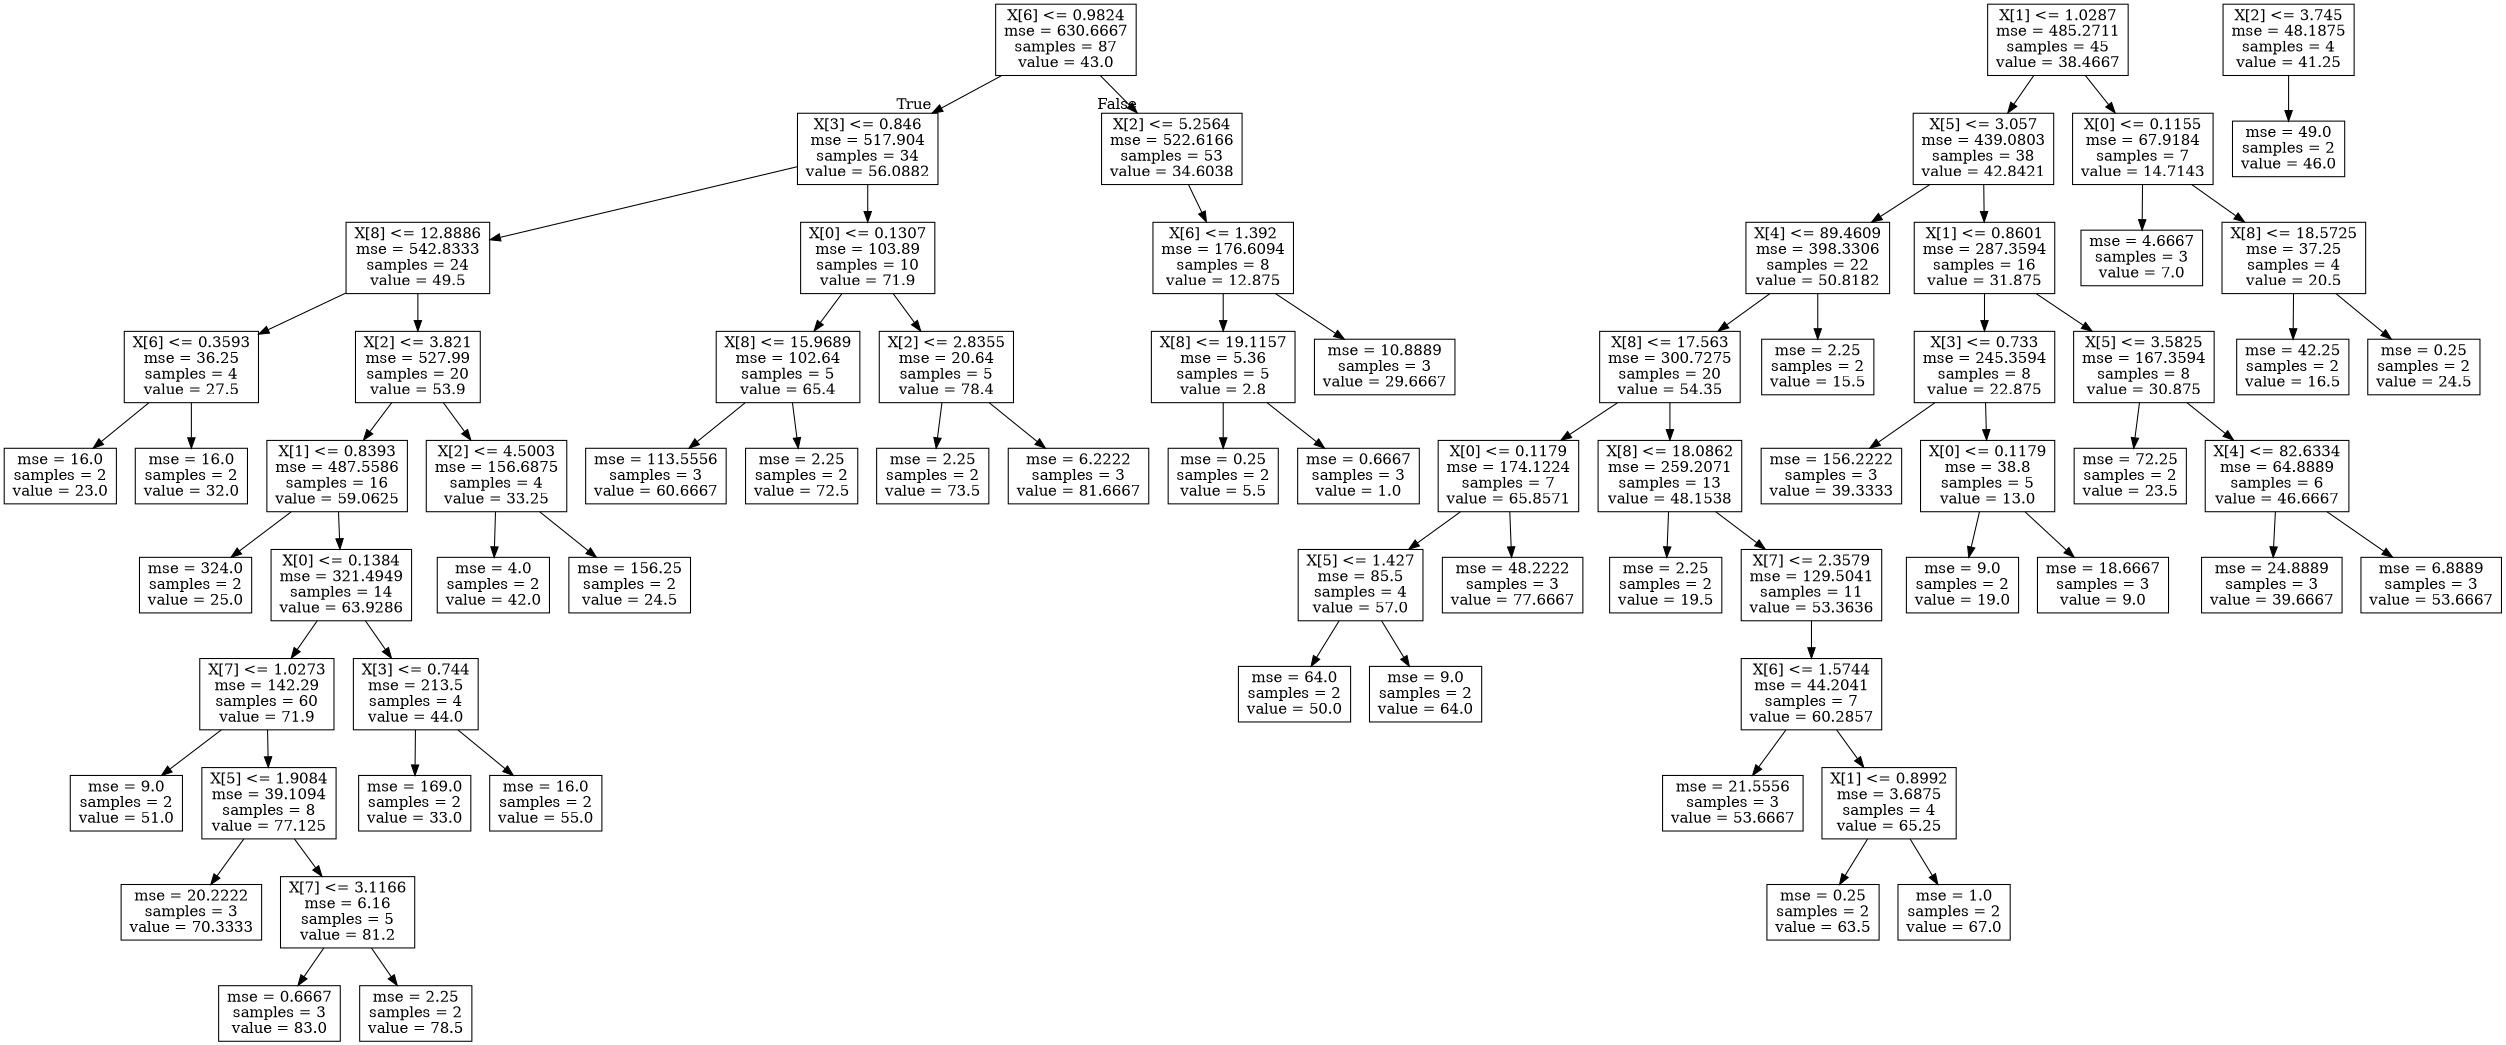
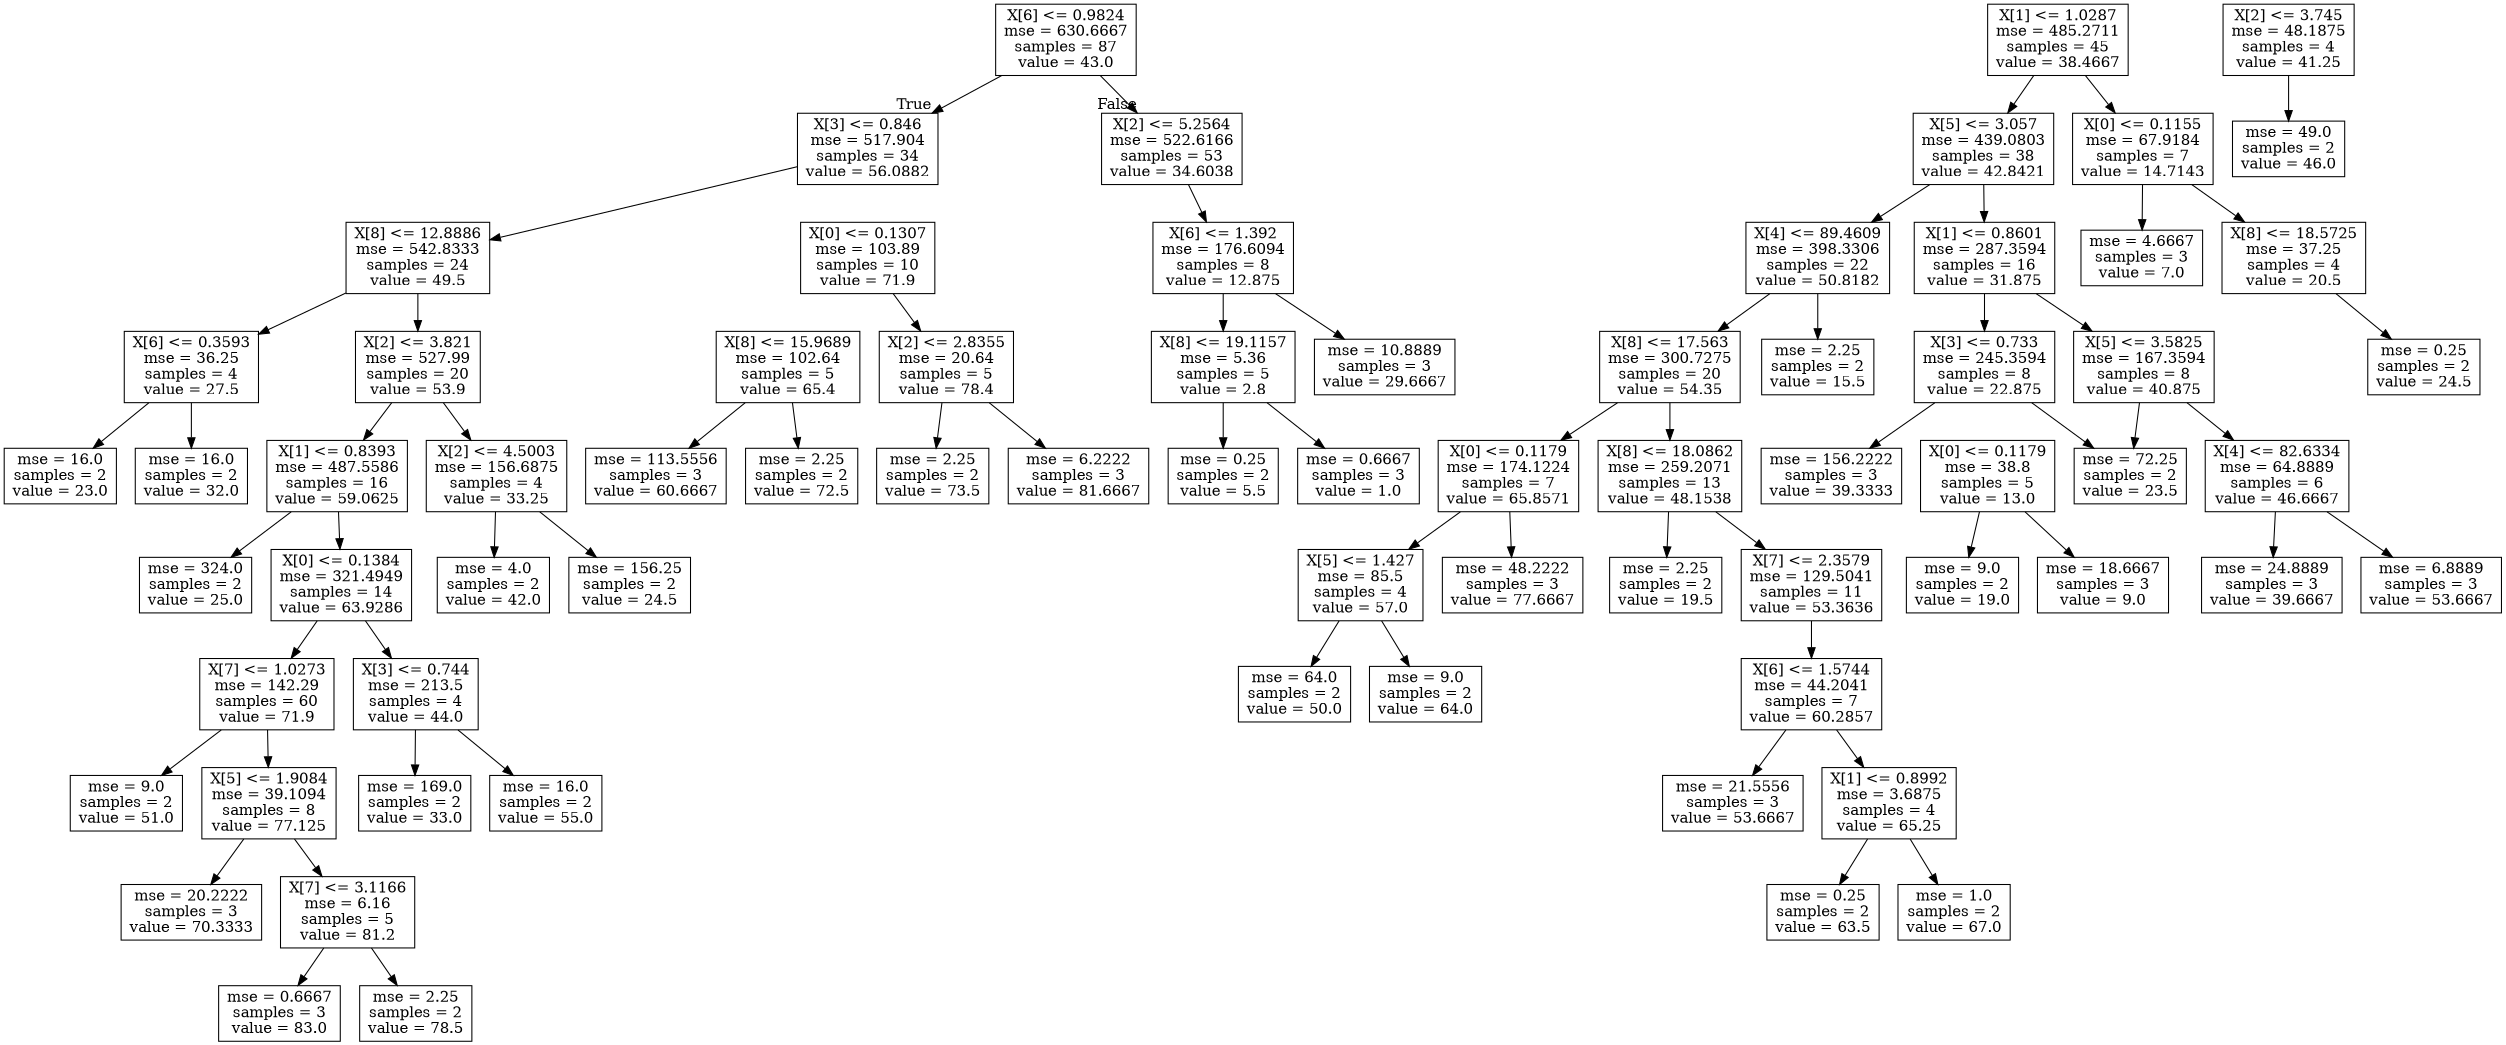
(868, 198) -> none
(831, 308) -> none
(2144, 367) -> (2144, 367)
(2293, 367) -> none
(1986, 416) -> (2058, 422)
